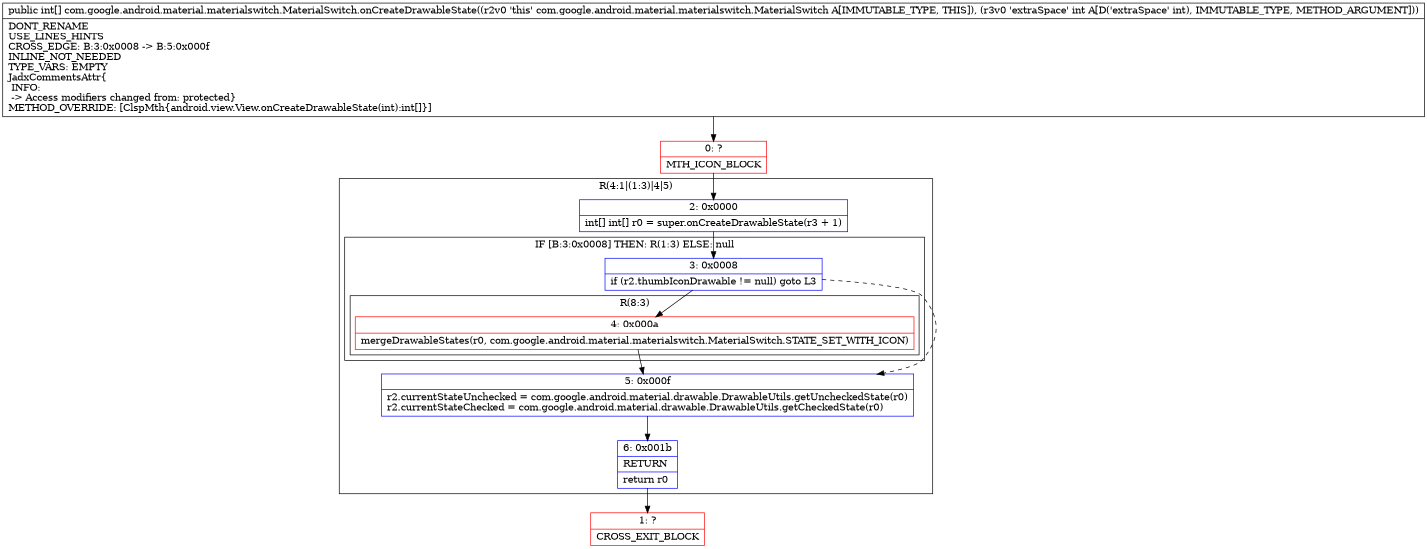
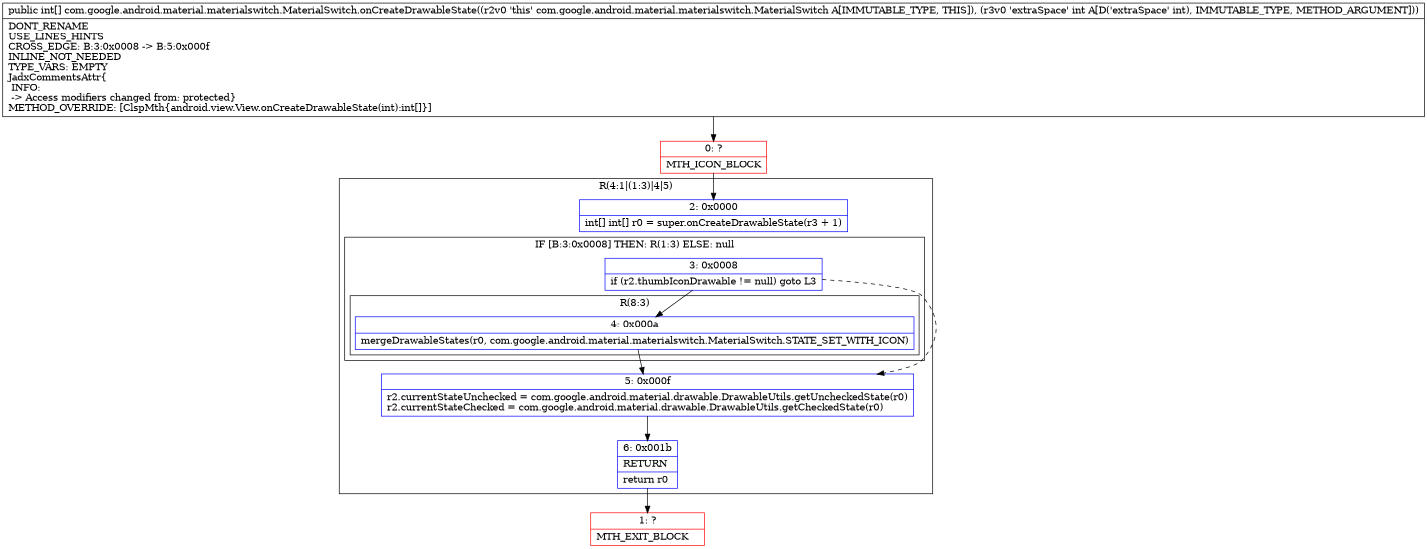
(714, 241) -> none
(635, 333) -> (635, 333)
(648, 537) -> (642, 537)
